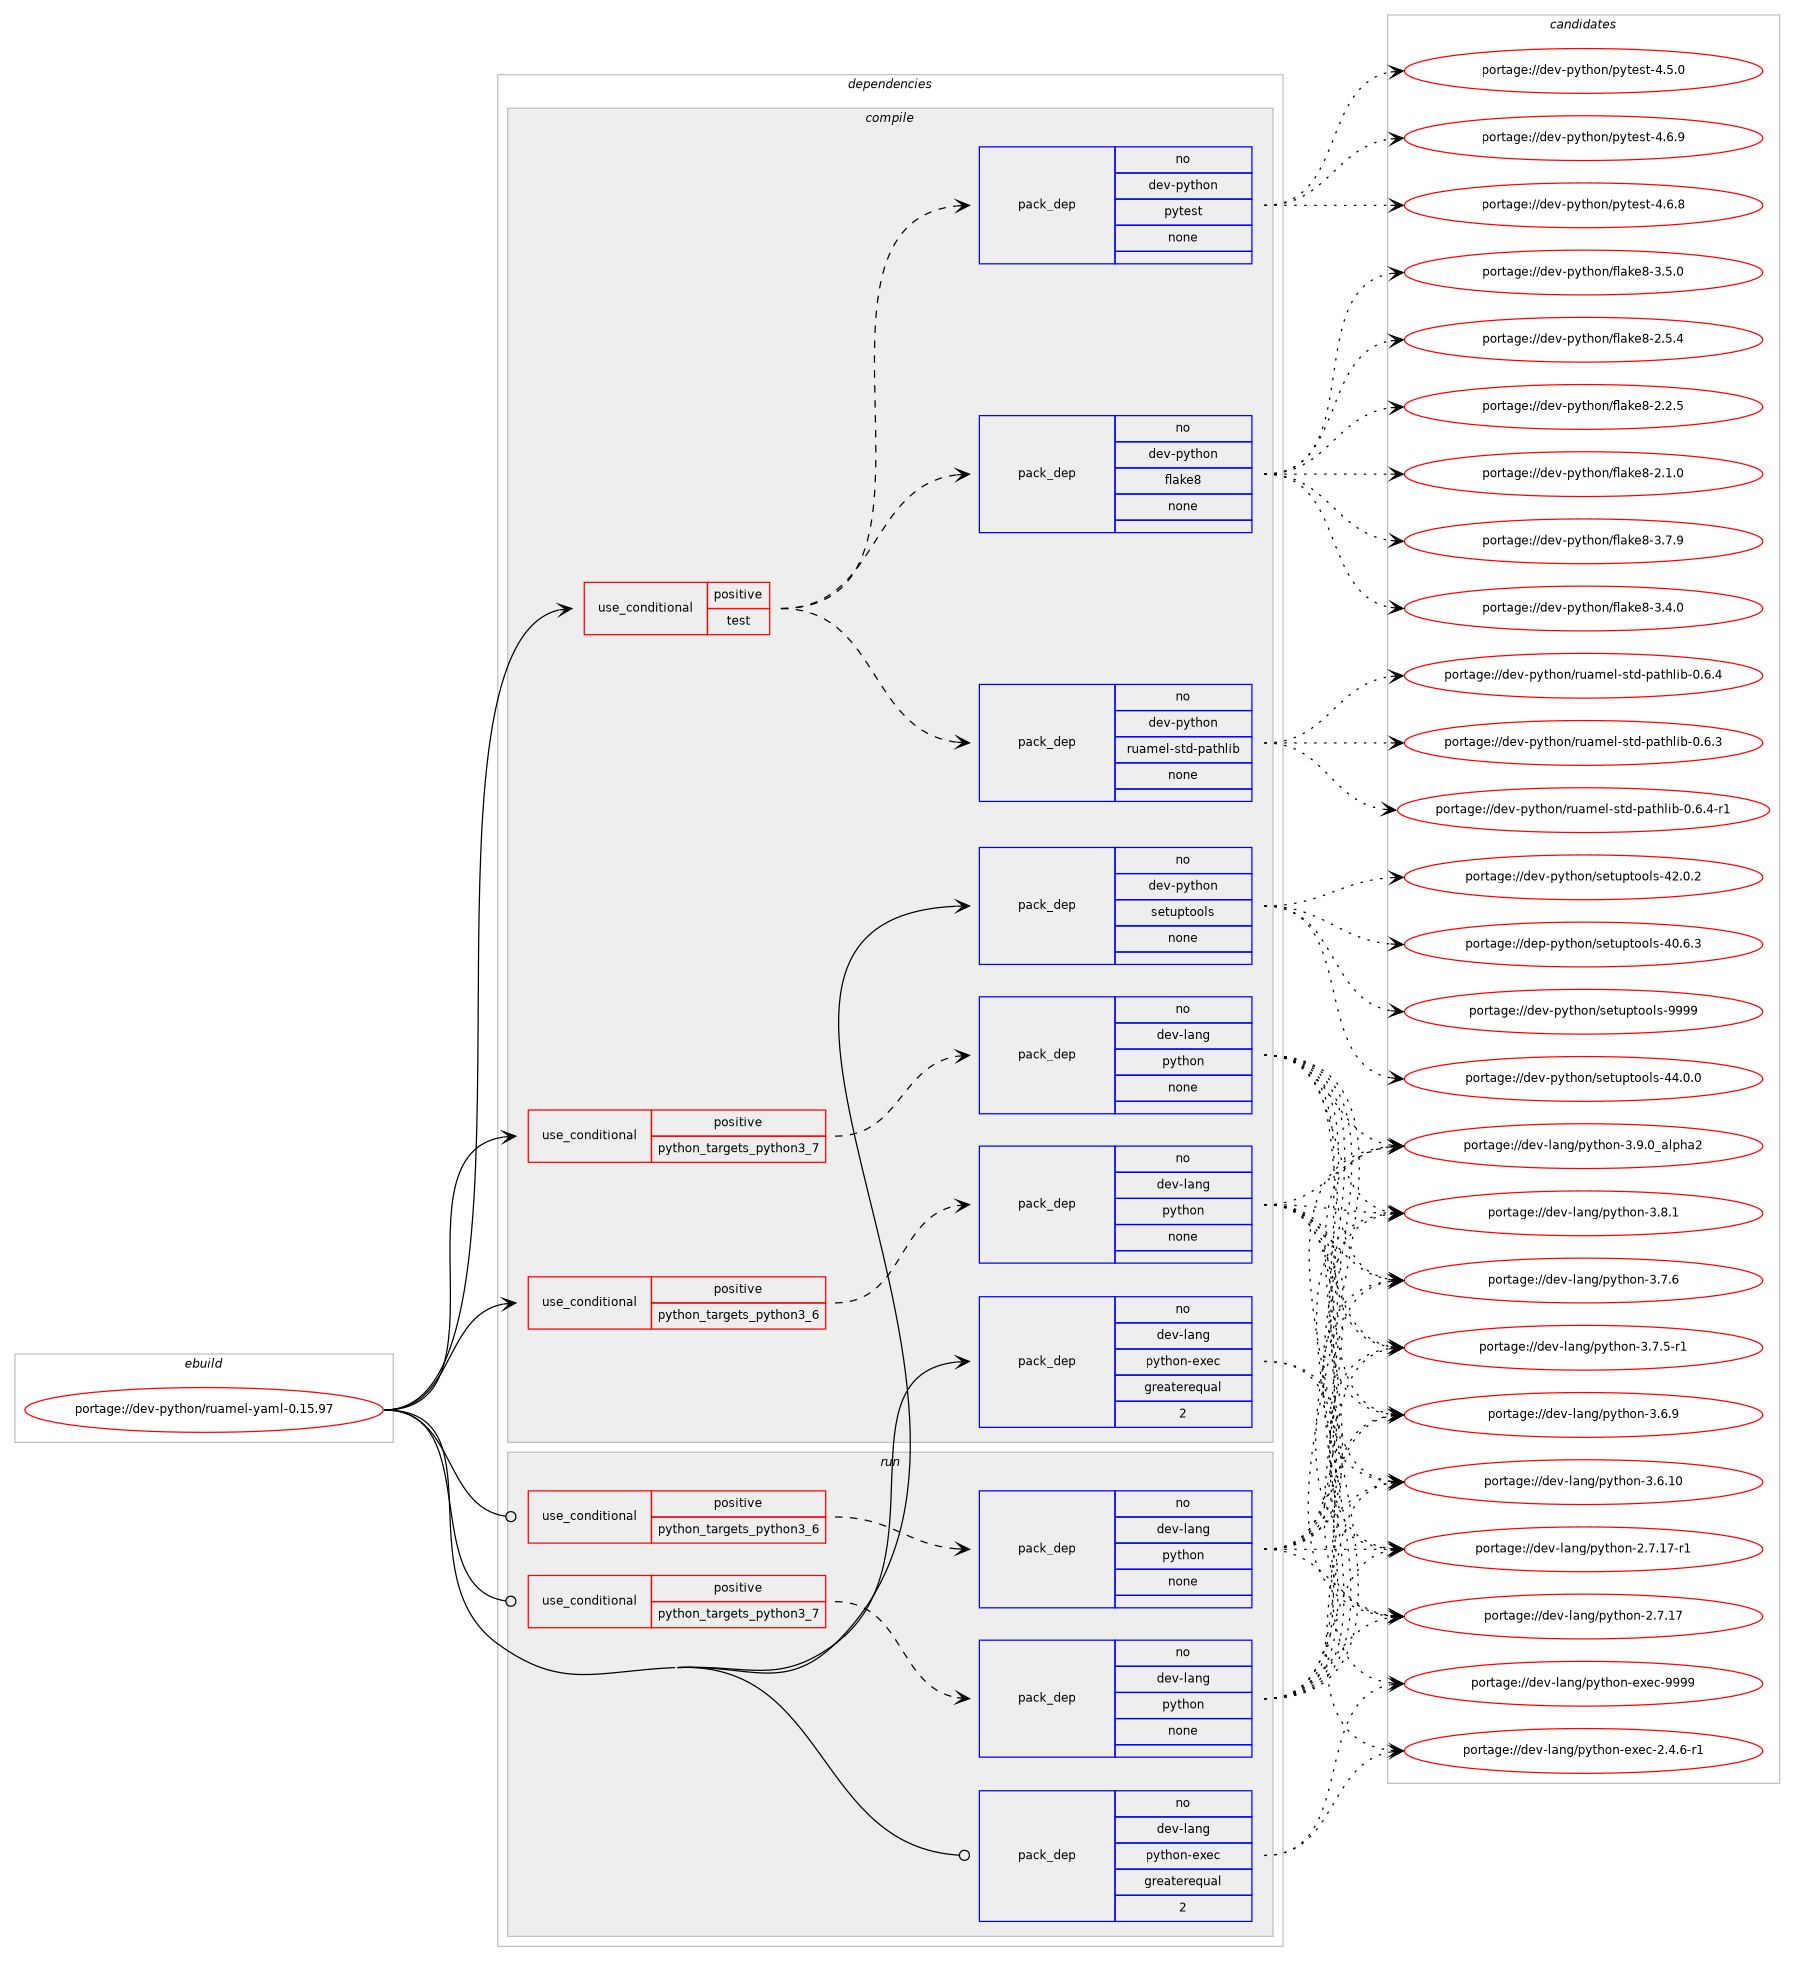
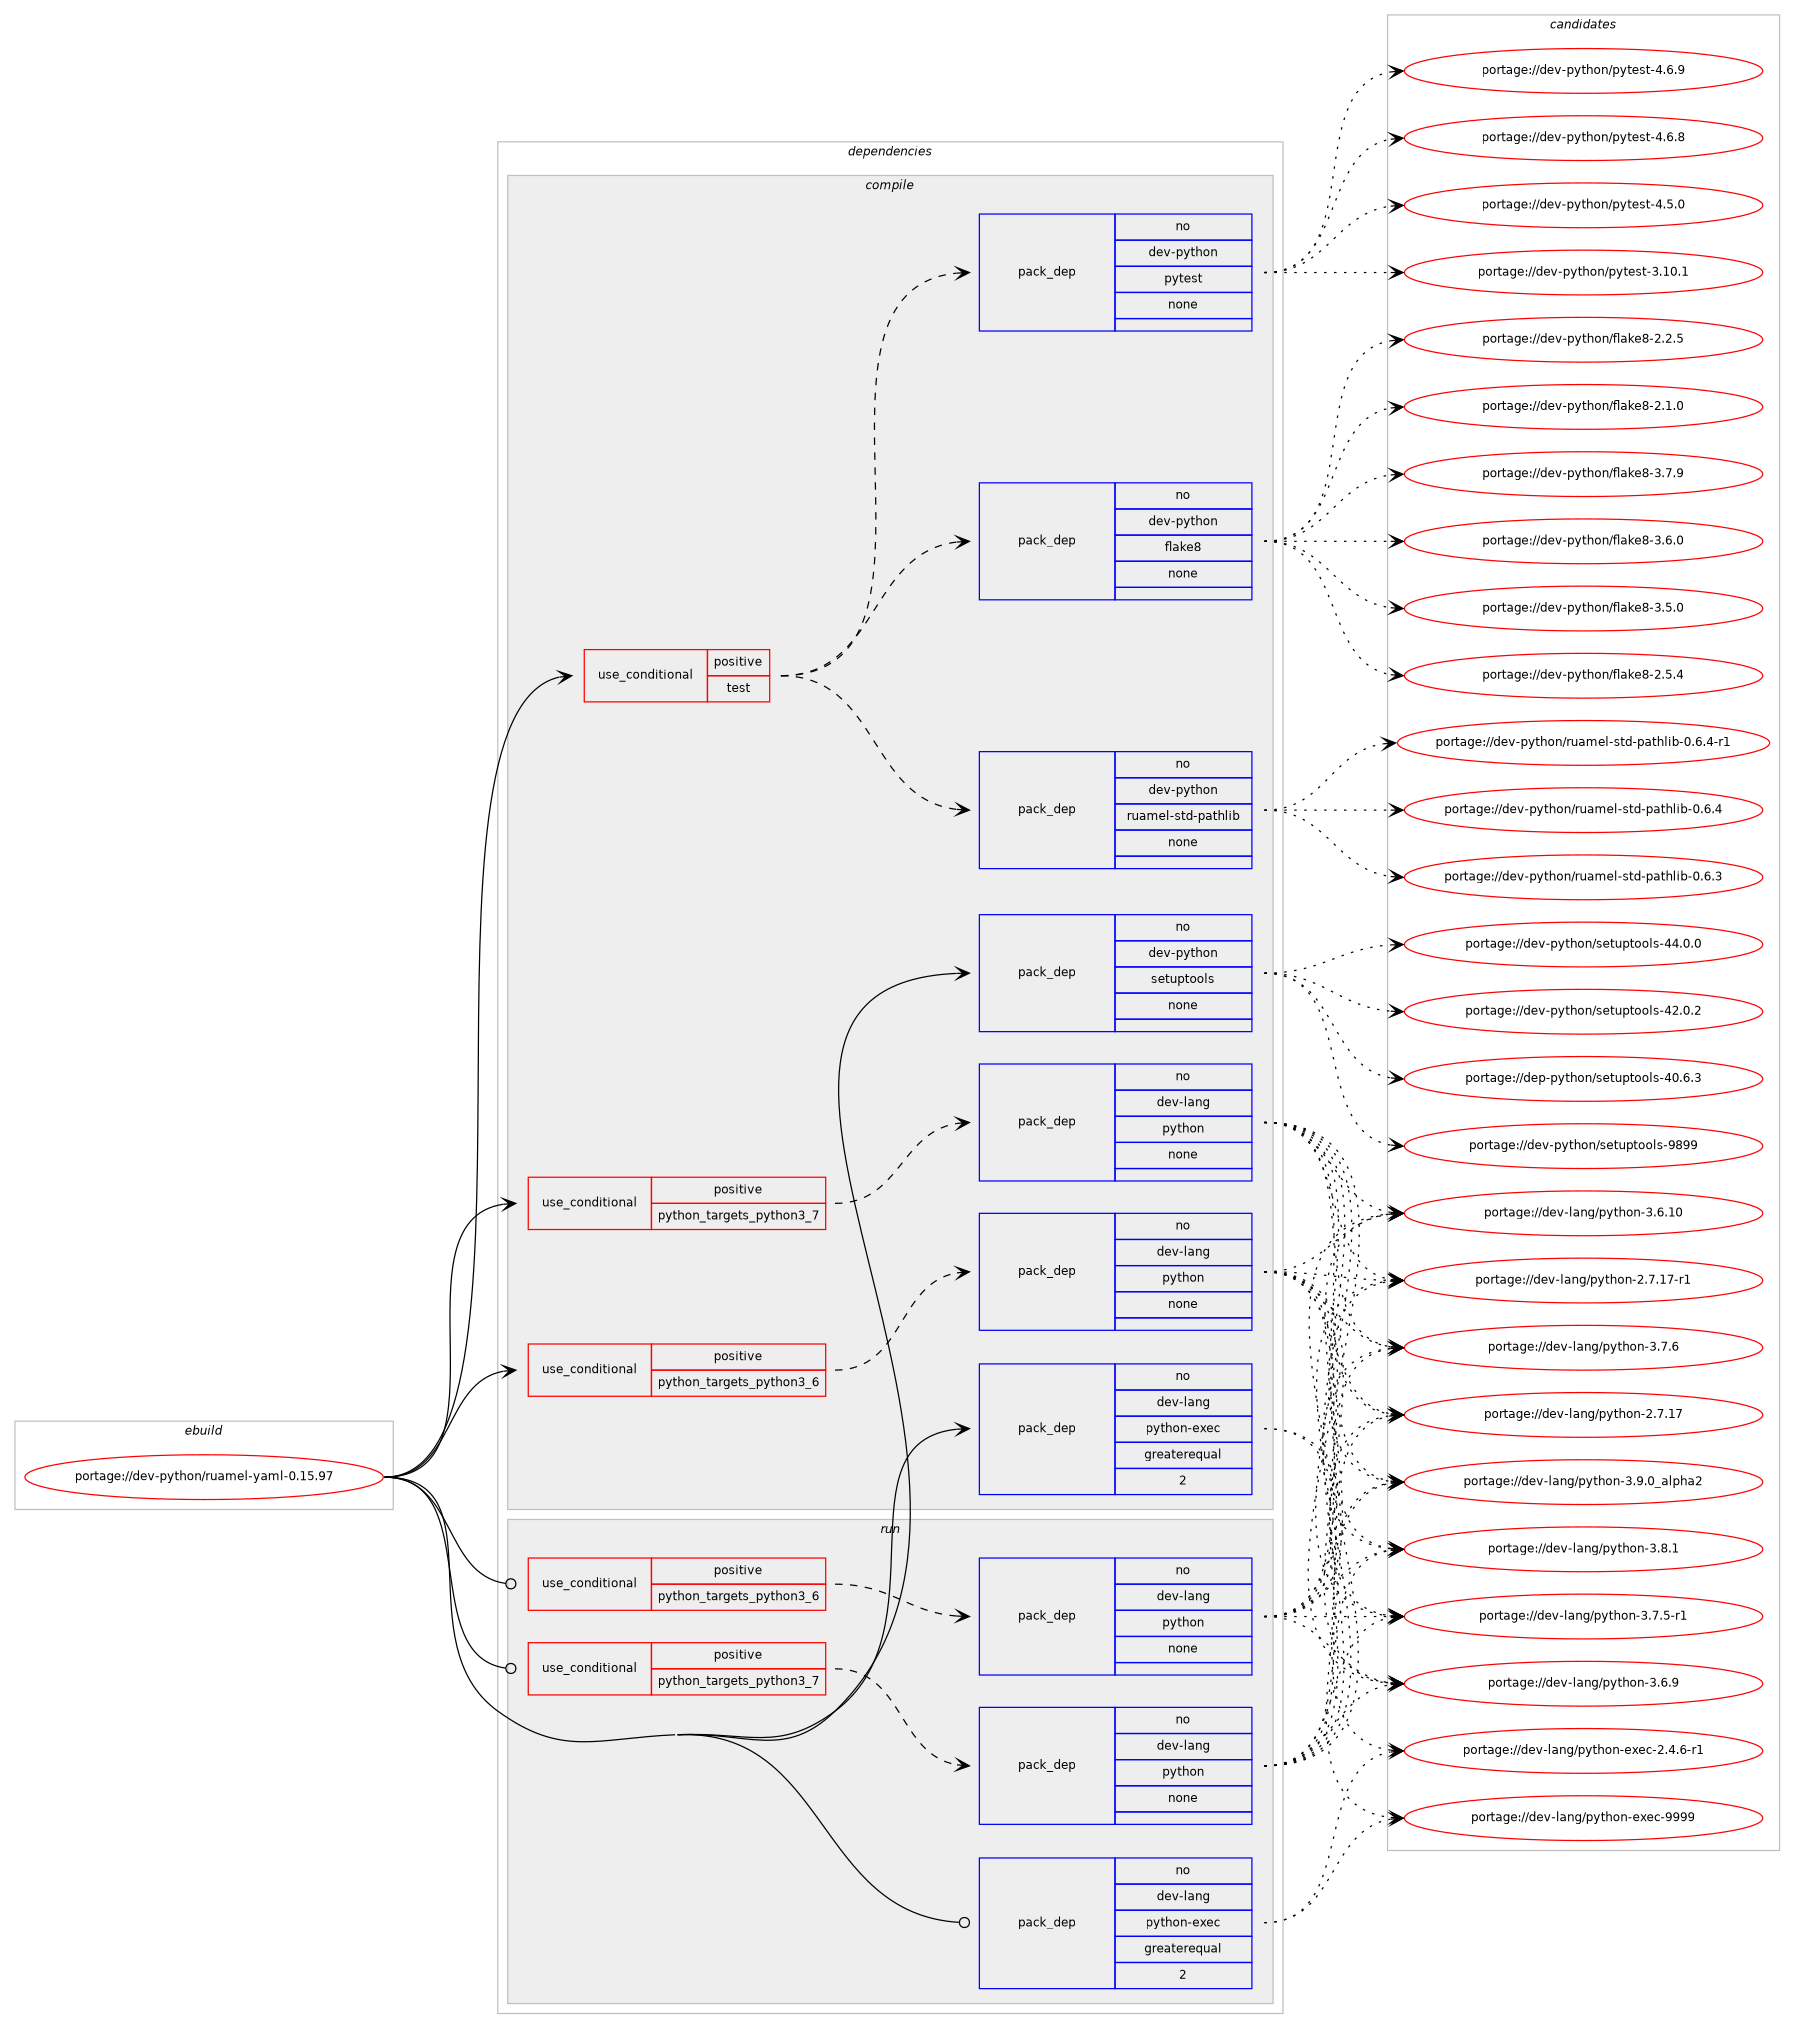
none -> (1584, 273)
(1584, 609) -> (1584, 541)
(1584, 1012) -> (1584, 1146)
